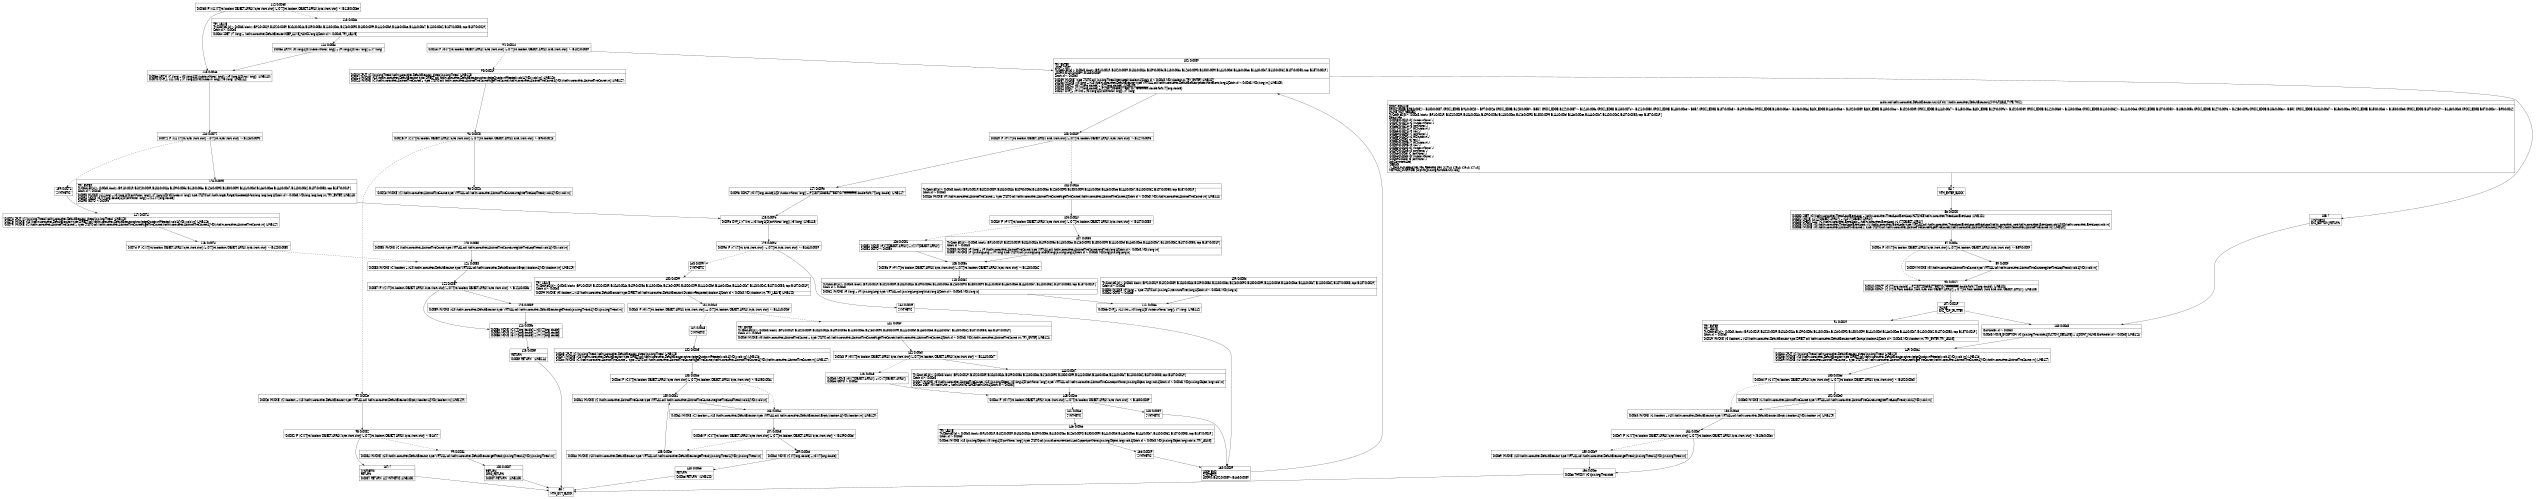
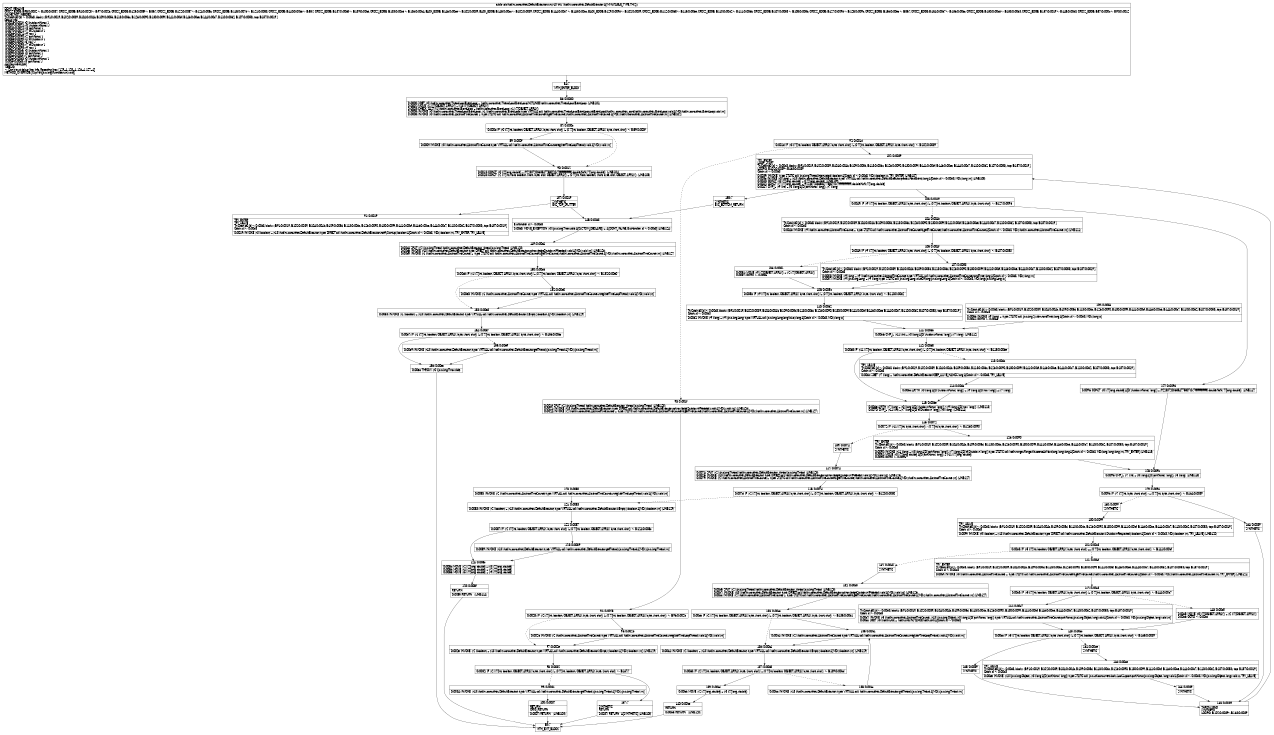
(1943, 309) -> (559, 203)
none -> (926, 340)
(1209, 472) -> (1210, 708)
none -> (591, 642)
